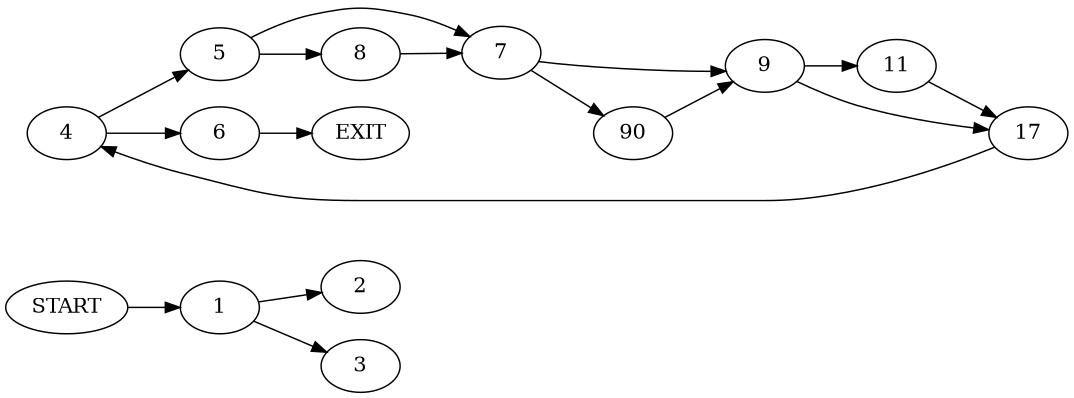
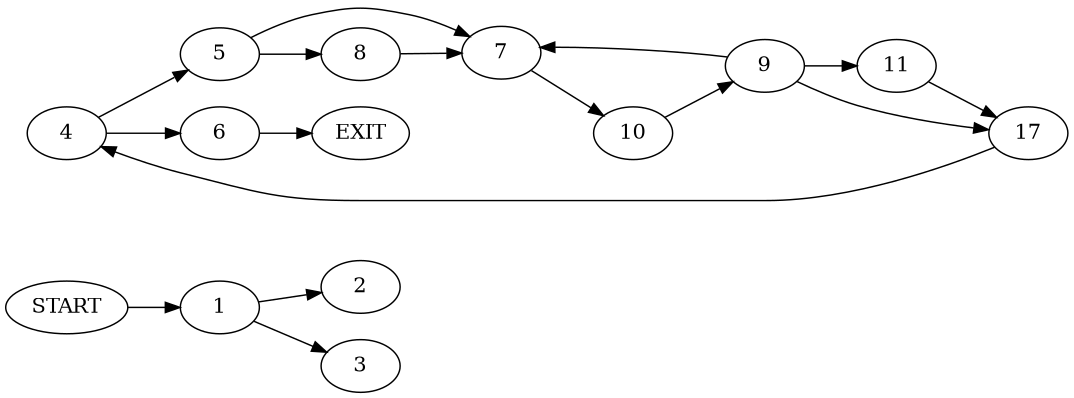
(625, 69) -> (641, 50)
(633, 133) -> (633, 133)
